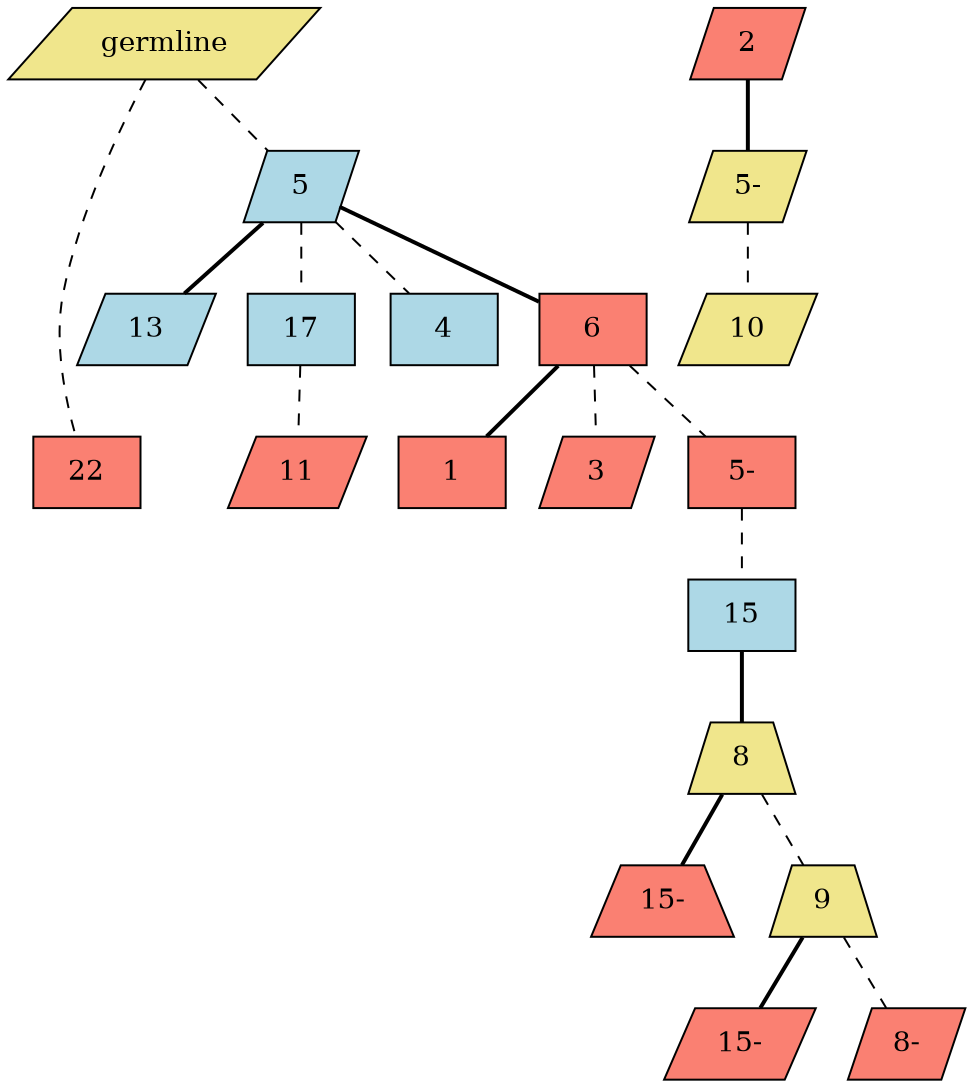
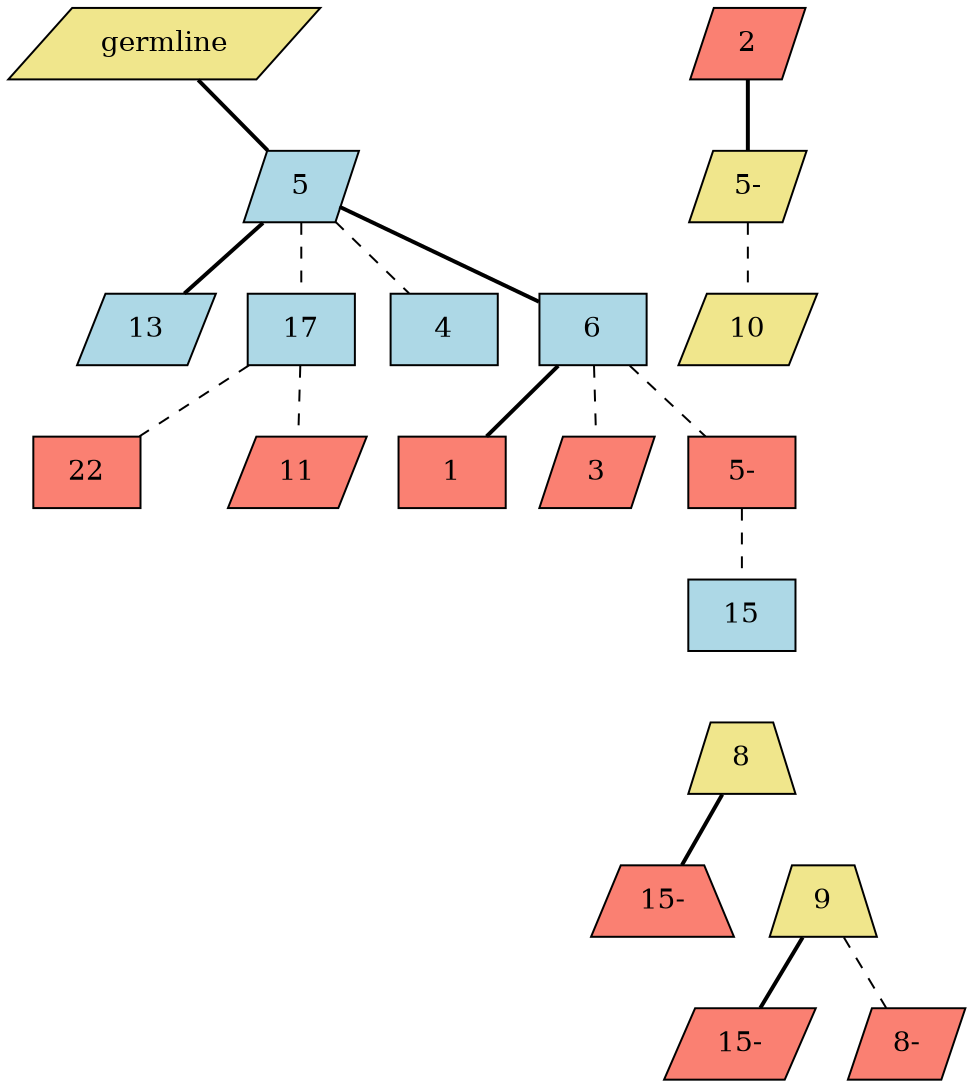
(233, 115) -> (233, 115)
(73, 252) -> (194, 401)
(593, 329) -> (593, 329)
(742, 687) -> none
(783, 830) -> none
